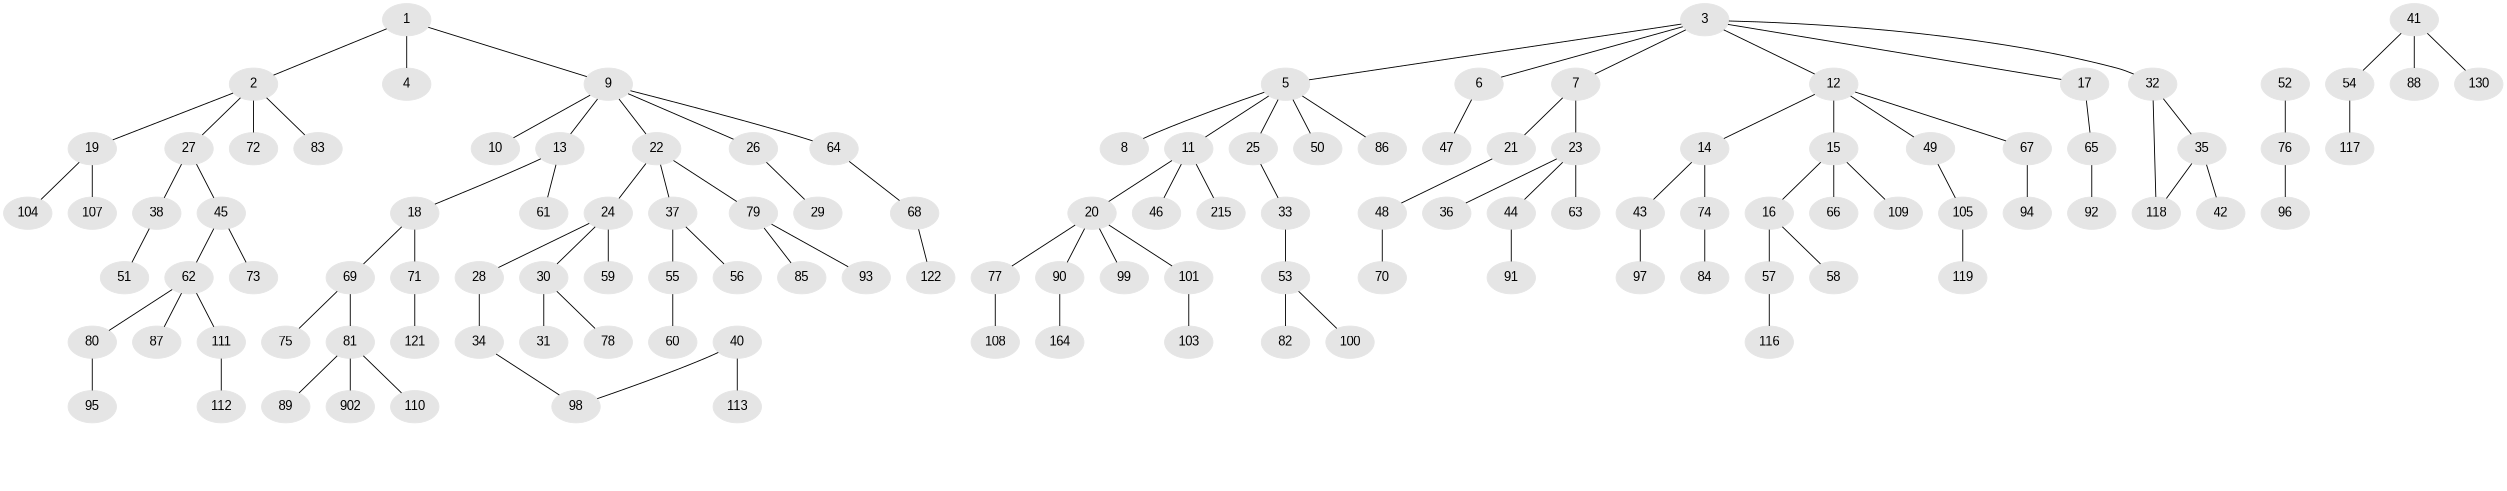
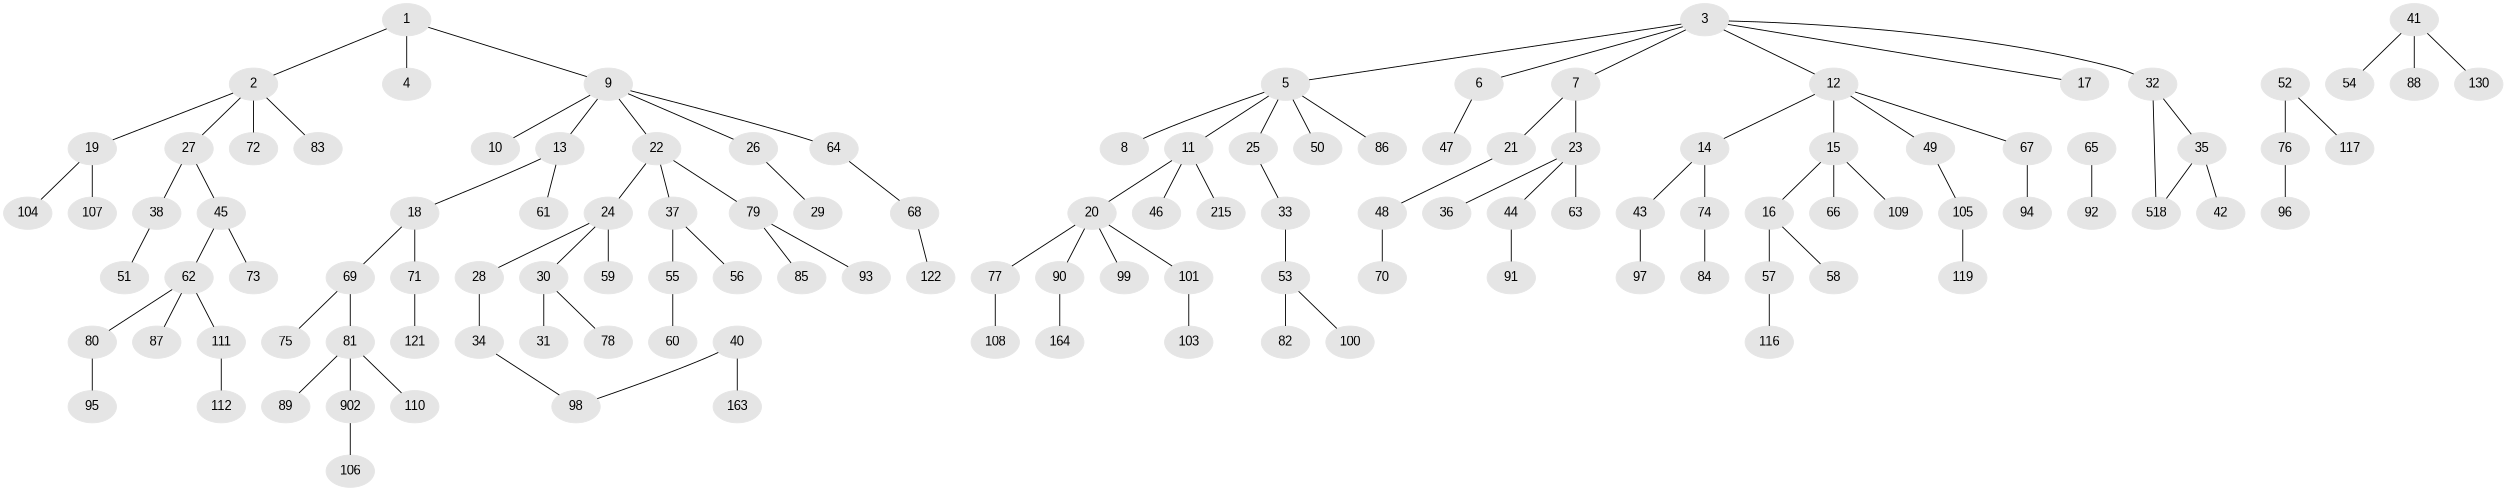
(2088, 117) -> none
(2350, 117) -> (2317, 116)
(2156, 213) -> (2156, 213)
(737, 407) -> (737, 407)
none -> (350, 471)
